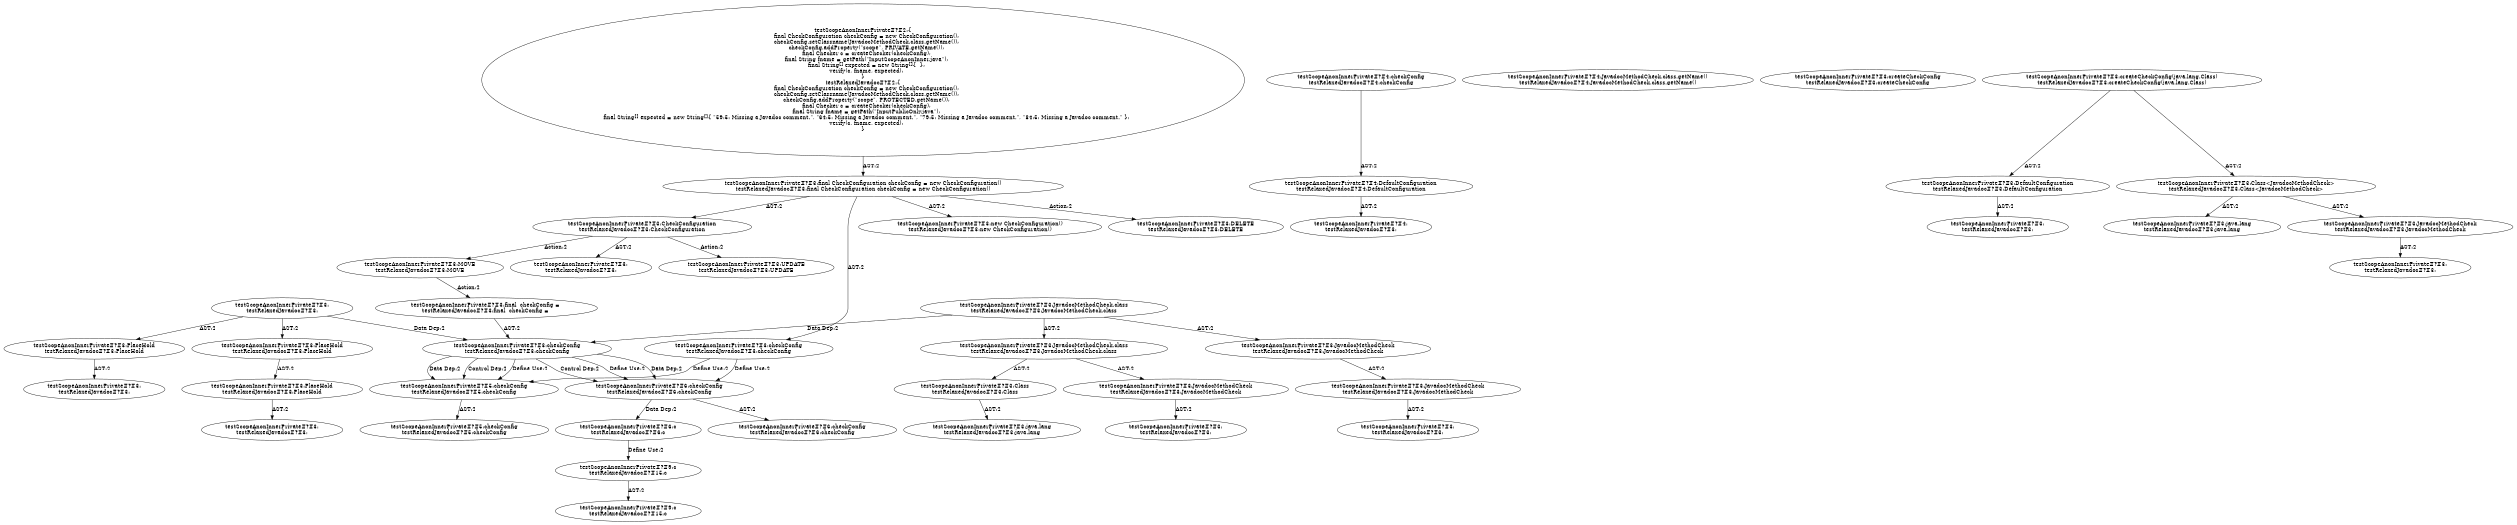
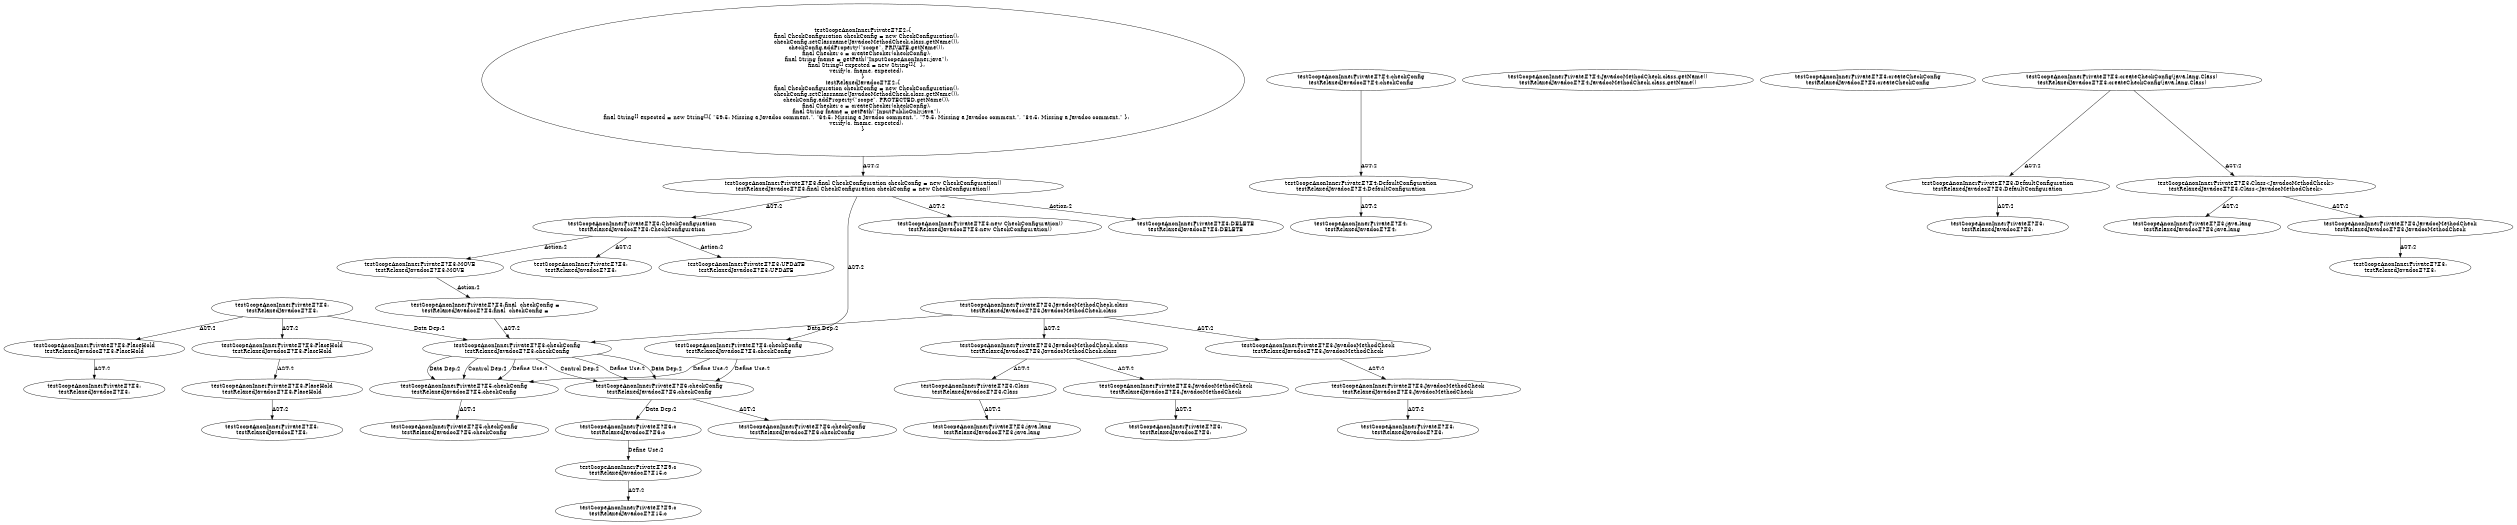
(1361, 227) -> (1361, 227)
